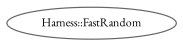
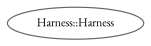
(92, 23) -> (76, 23)
